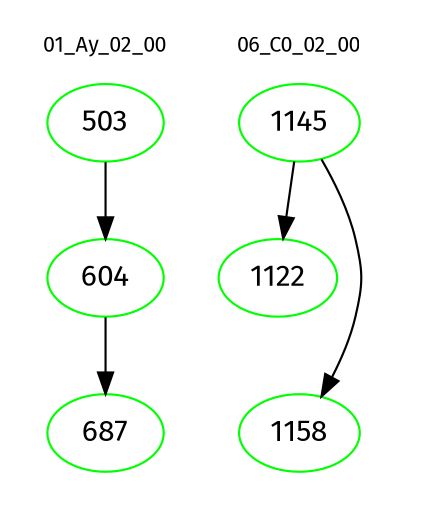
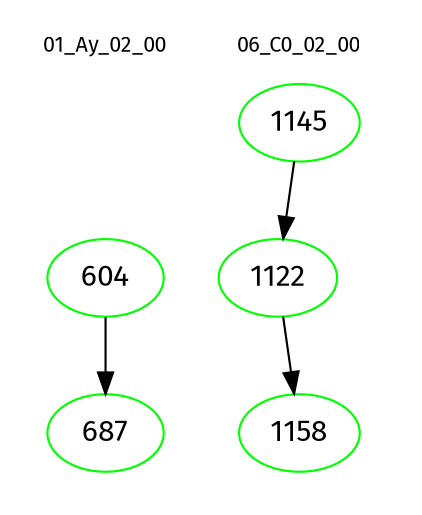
(106, 123) -> none
(361, 267) -> (287, 344)
